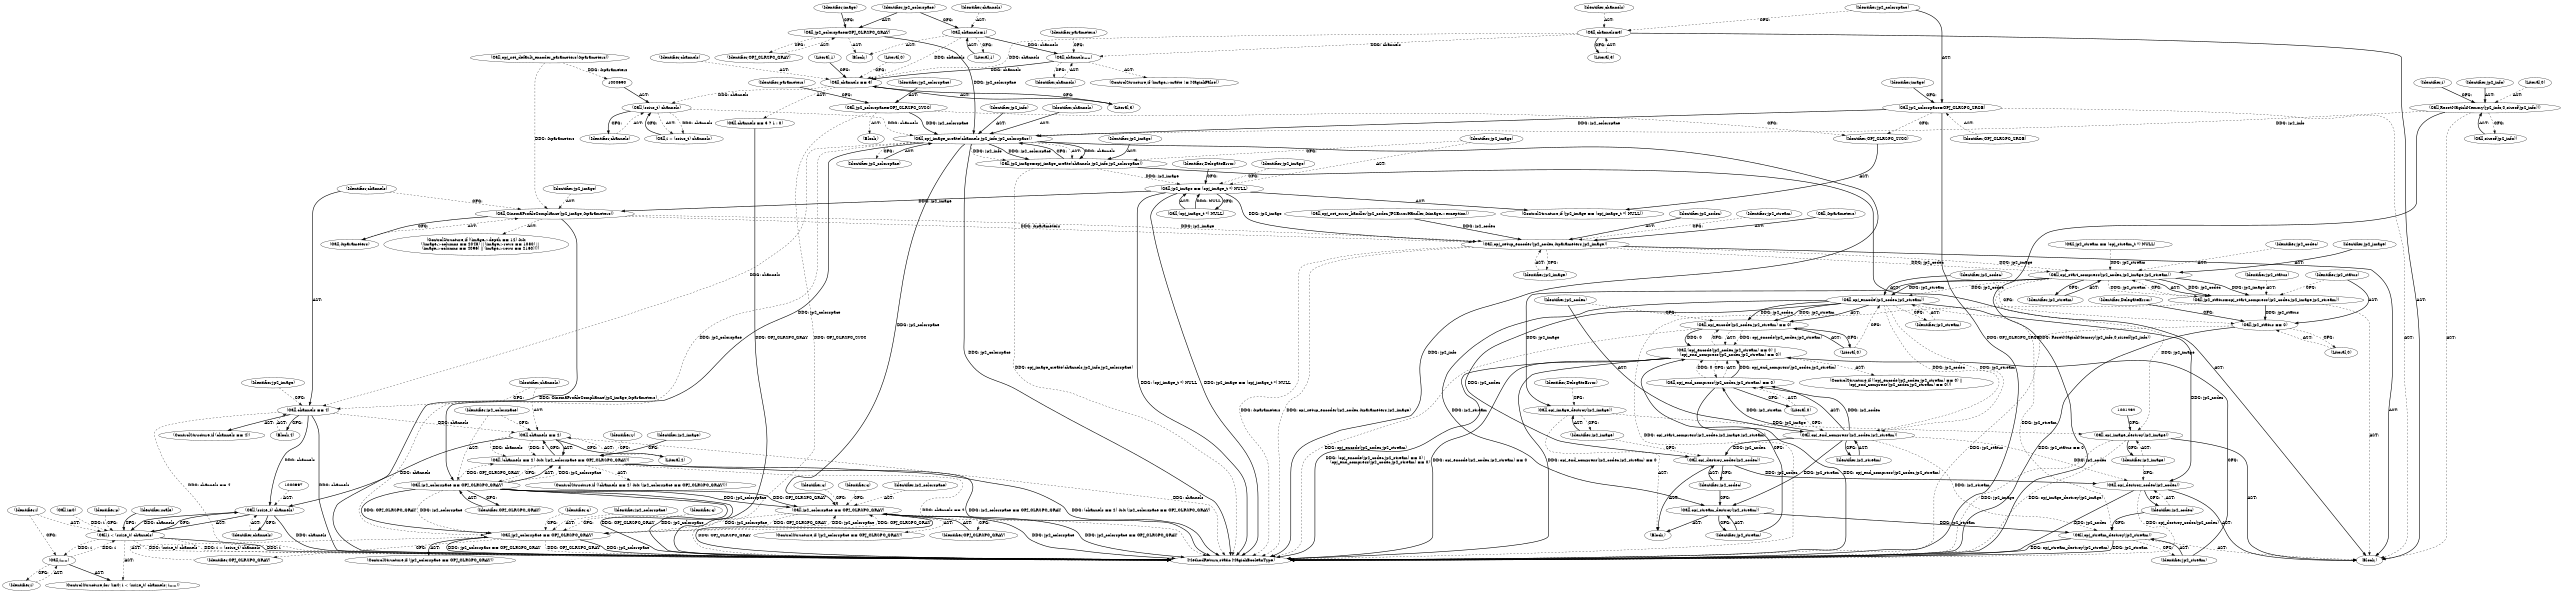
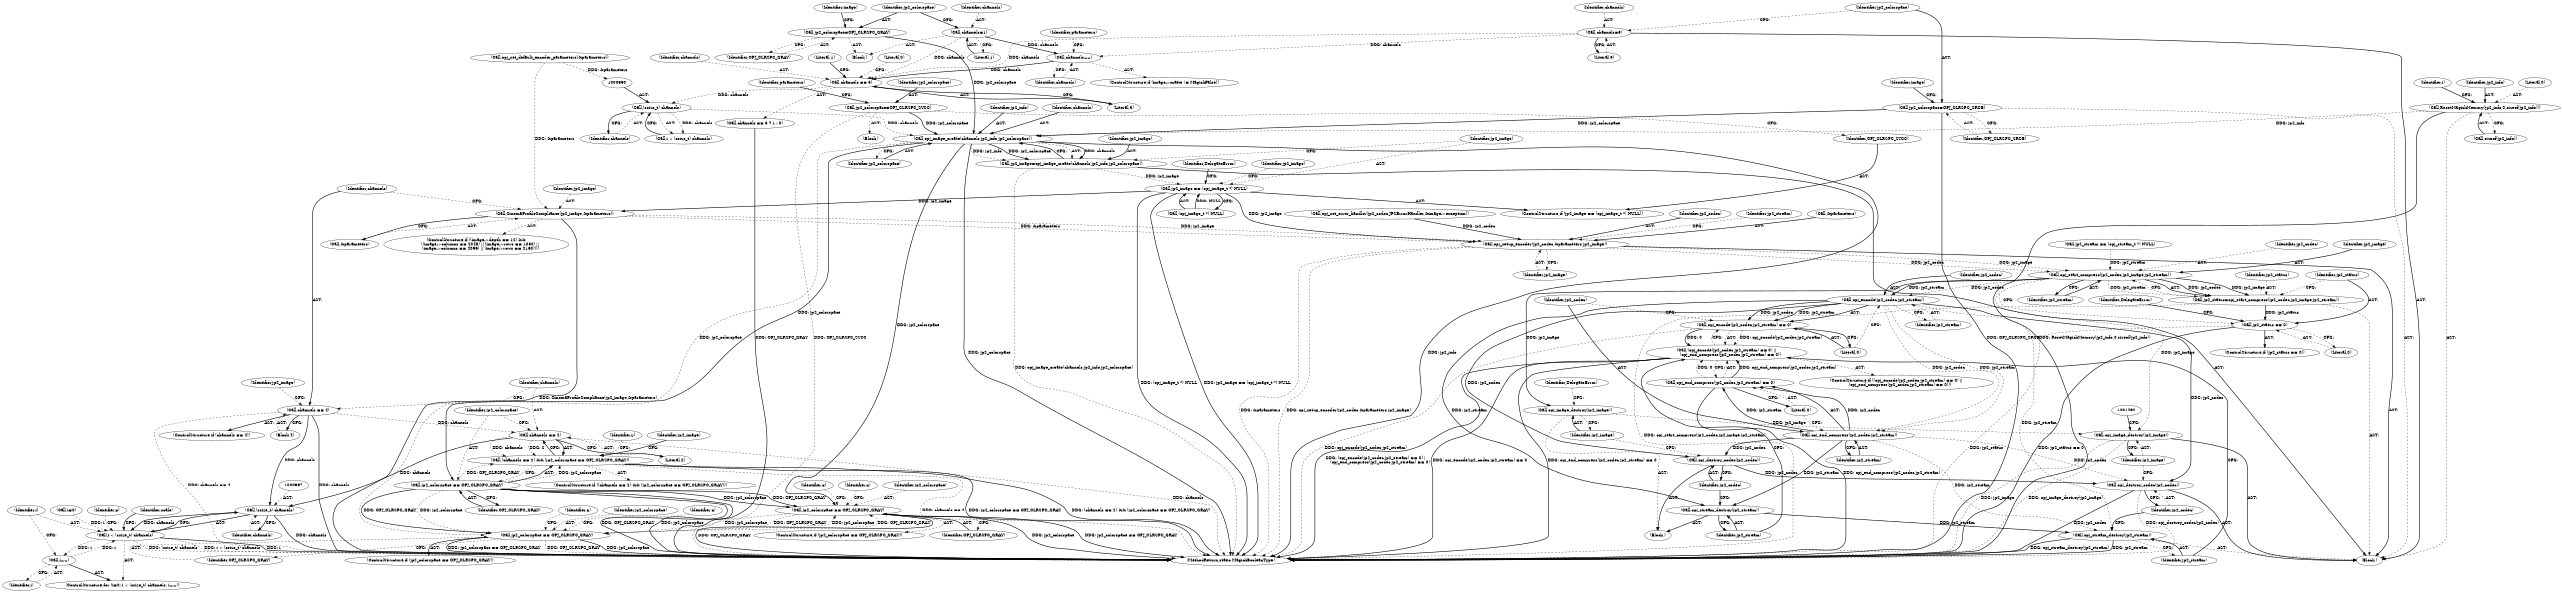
(1911, 123) -> (1978, 120)
(659, 304) -> none
none -> (2265, 353)
